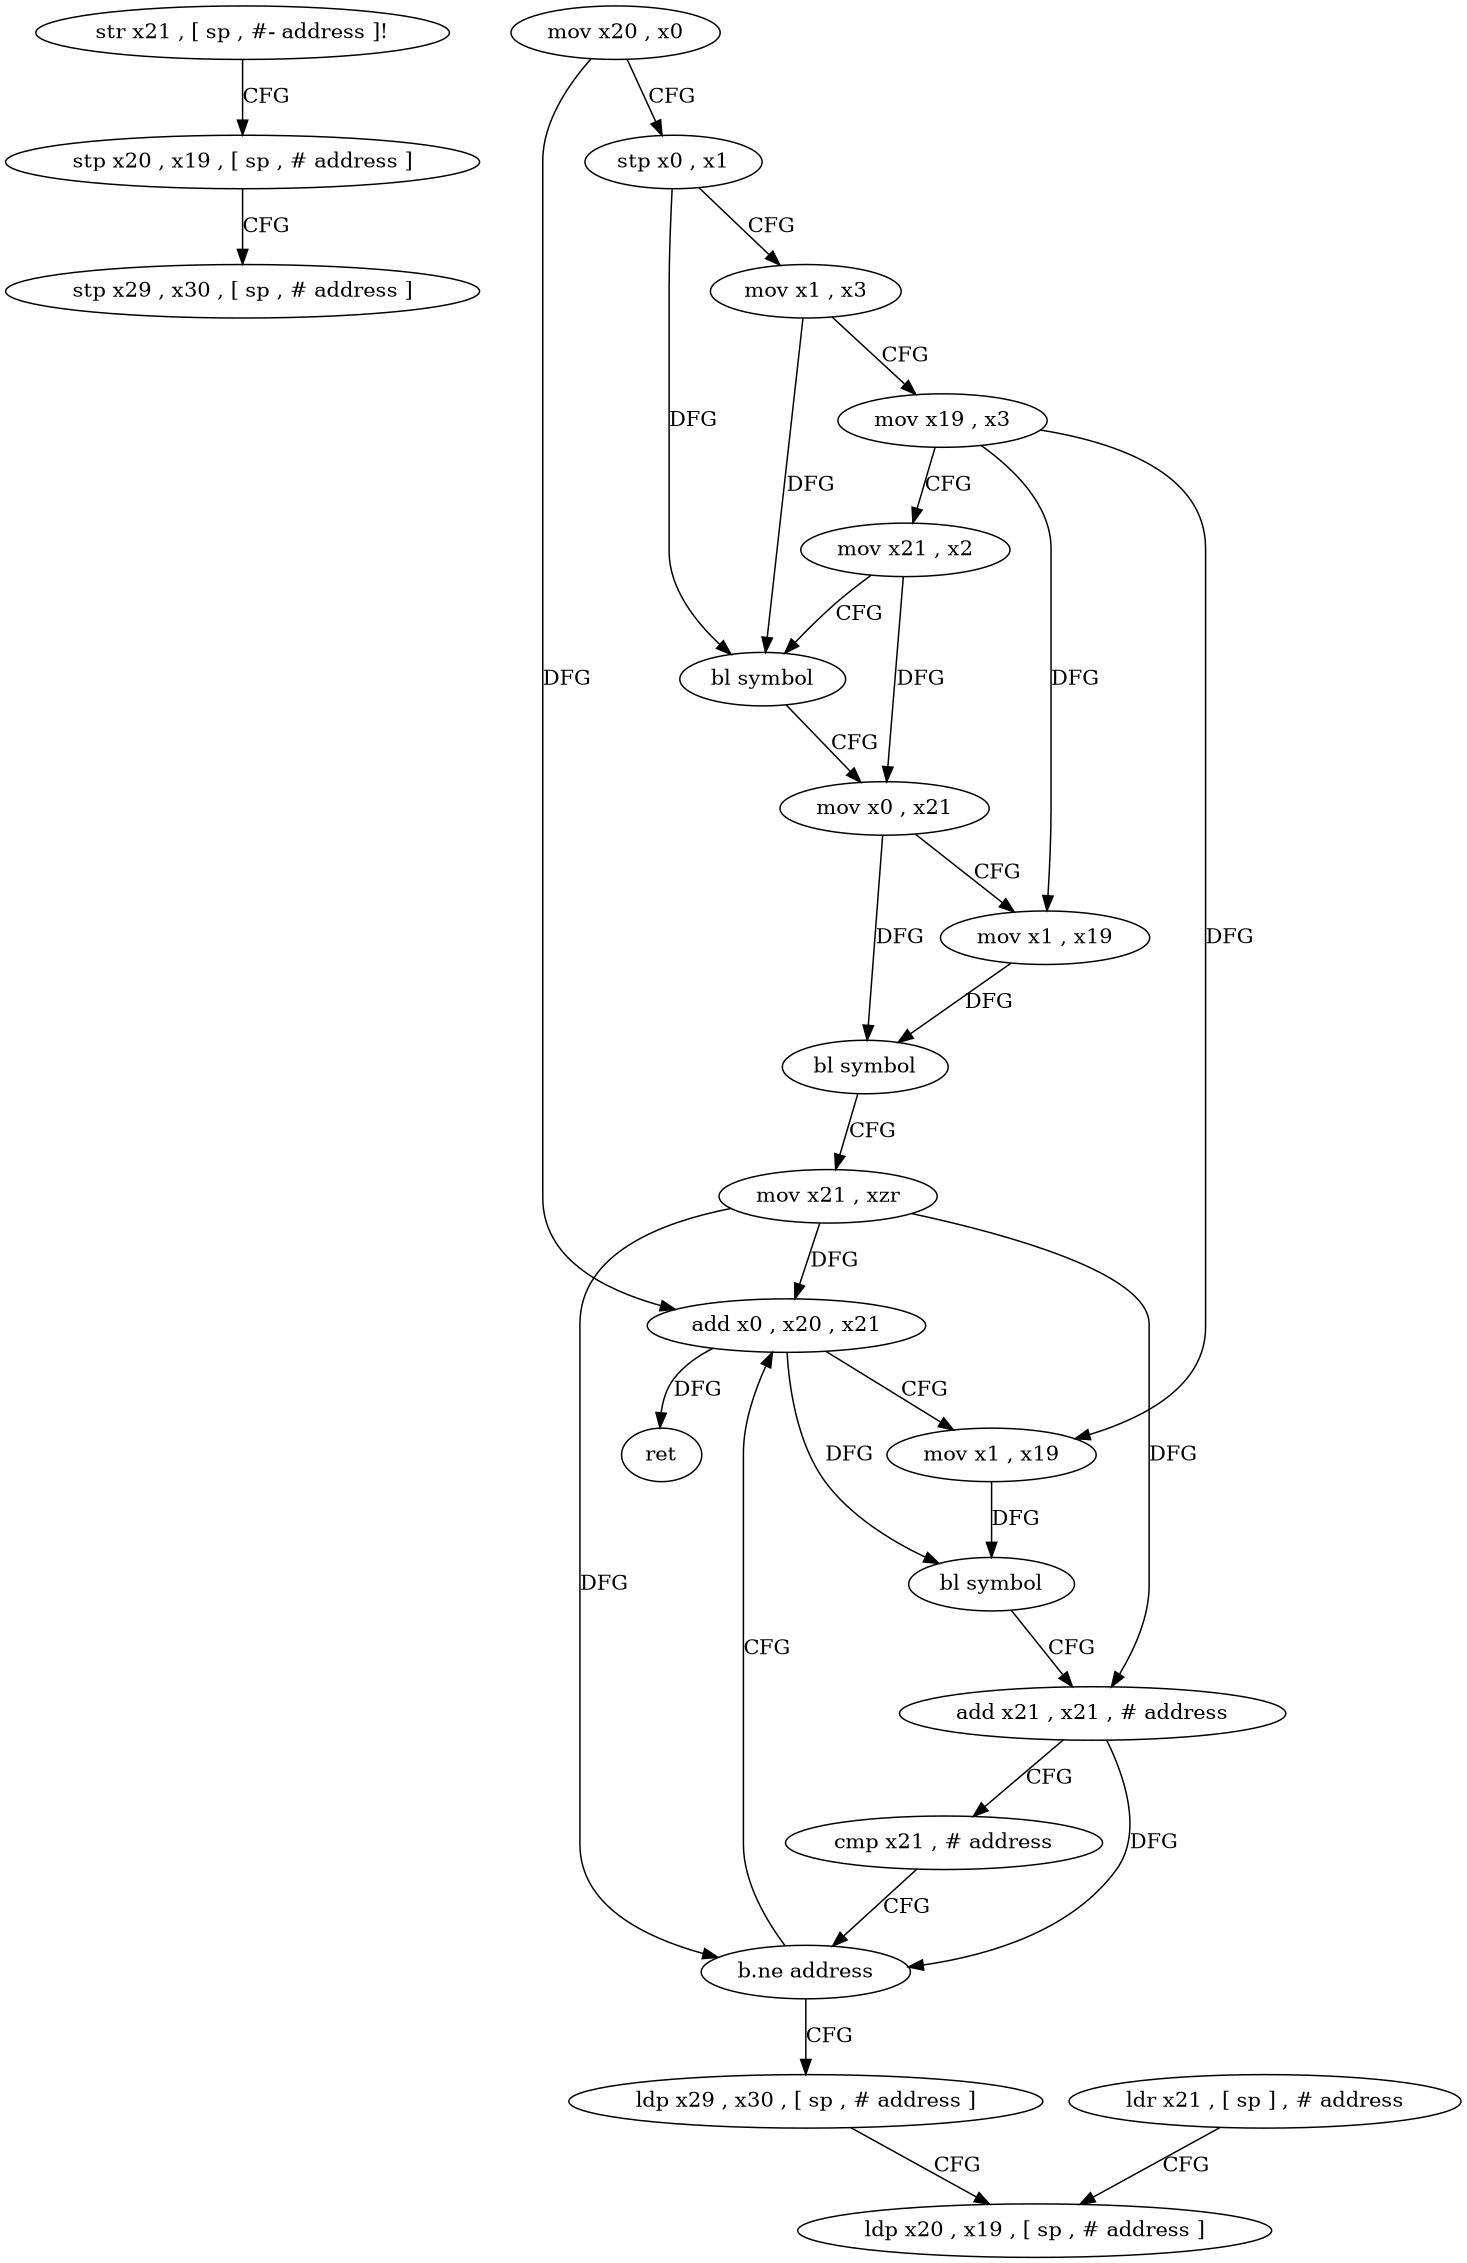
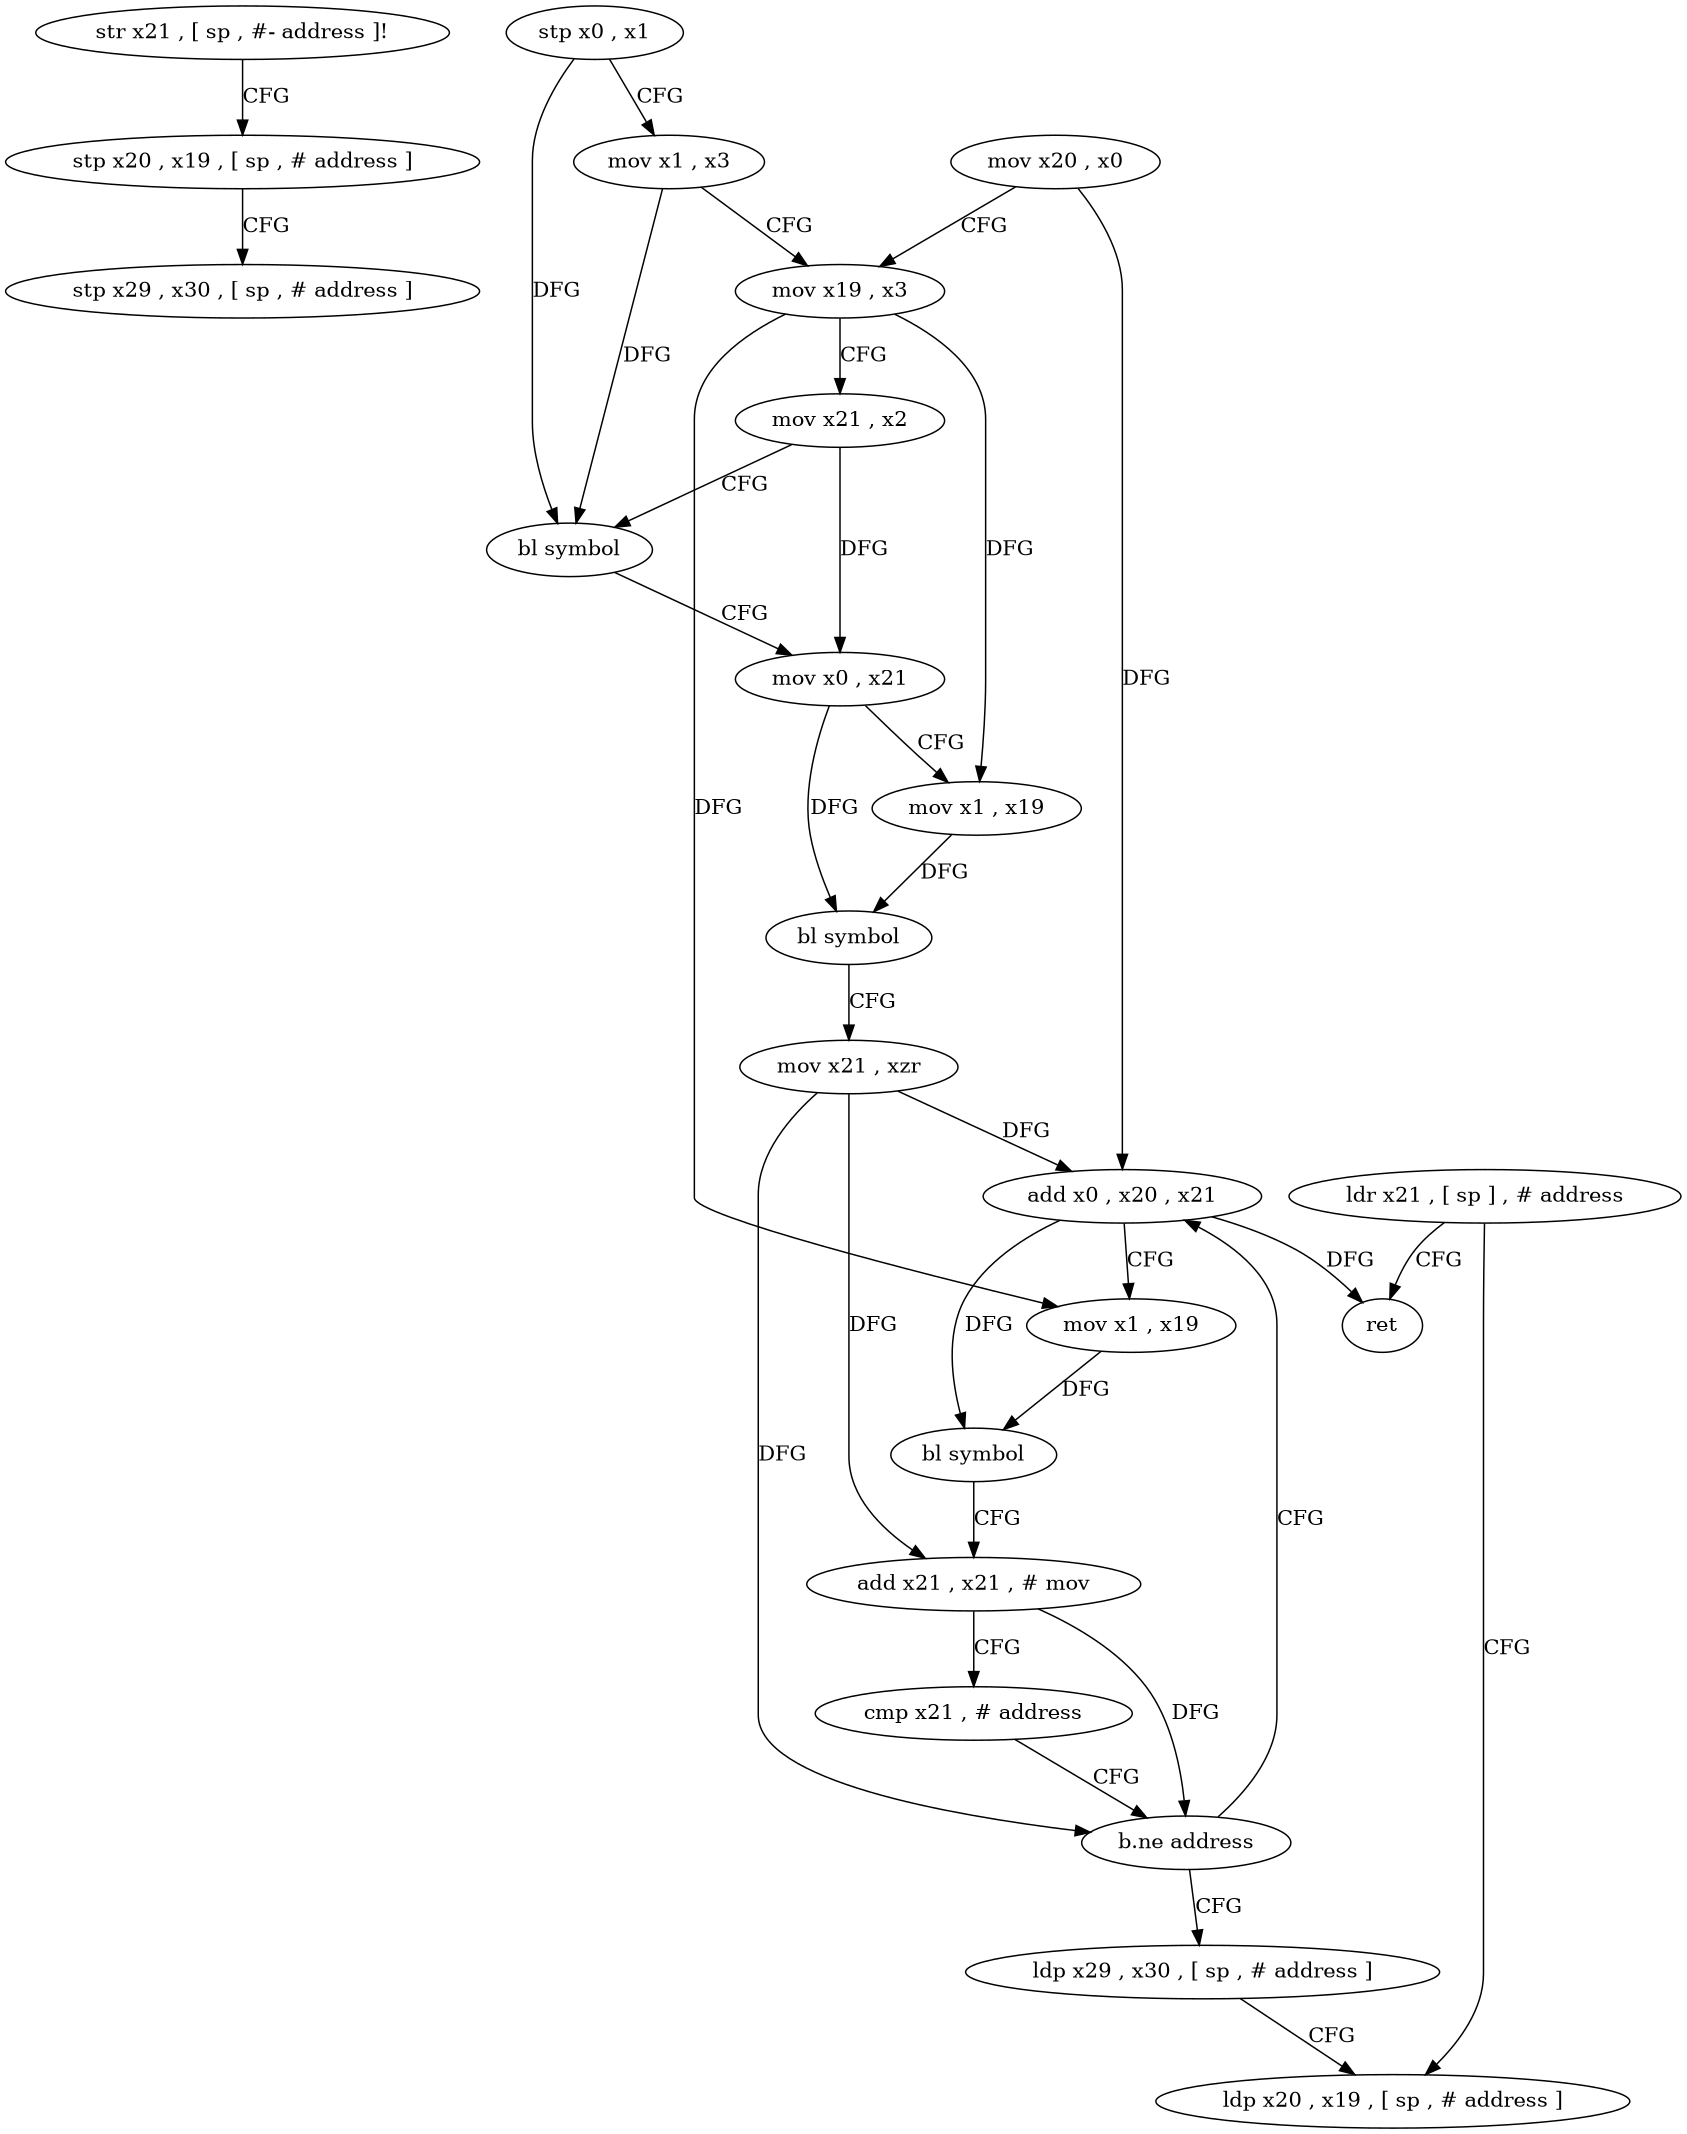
(642, 91) -> (954, 223)
none -> (1415, 1250)
(1093, 1713) -> (974, 1584)
